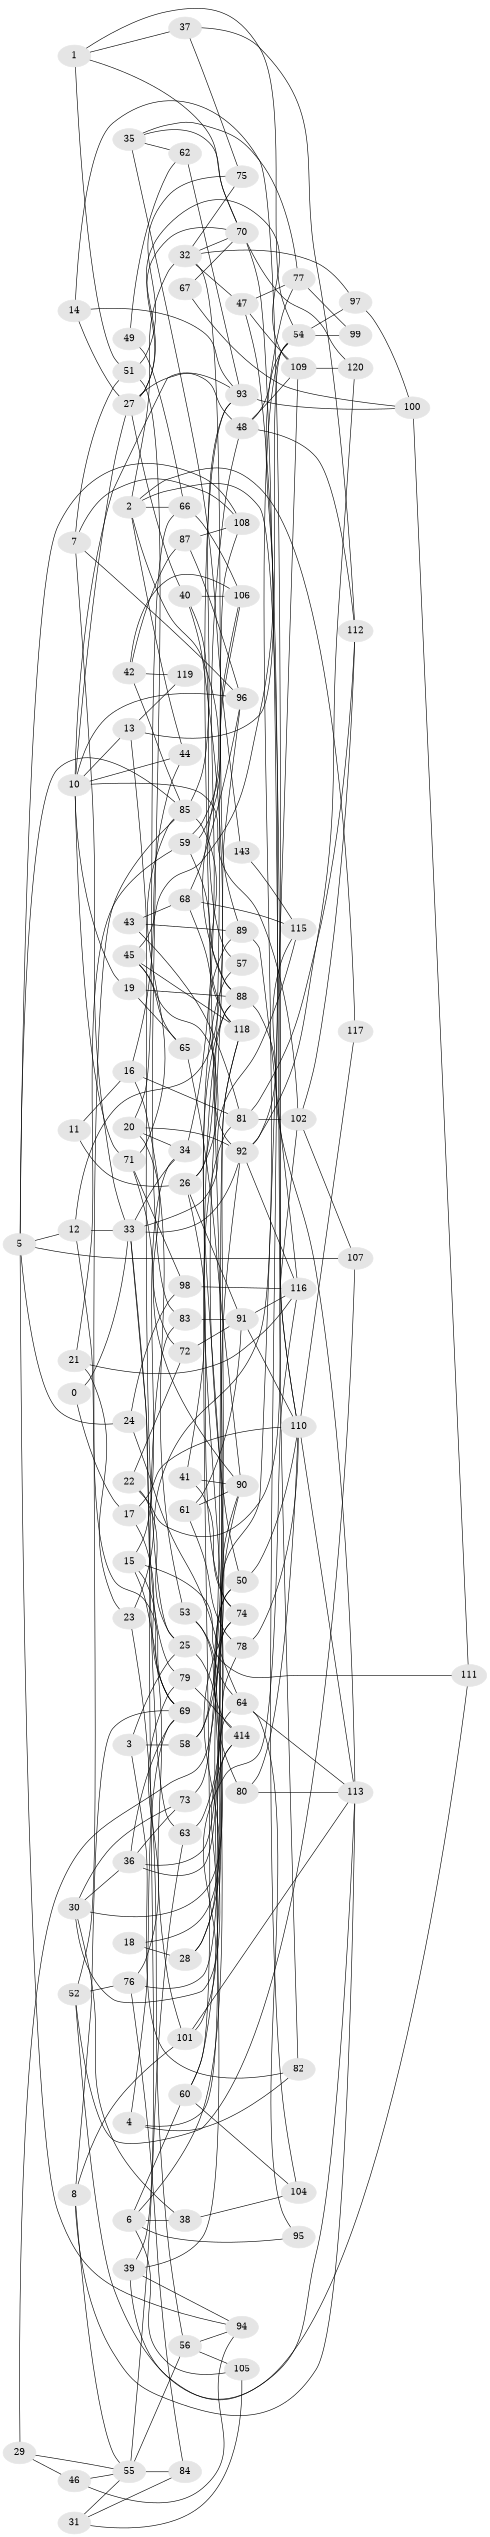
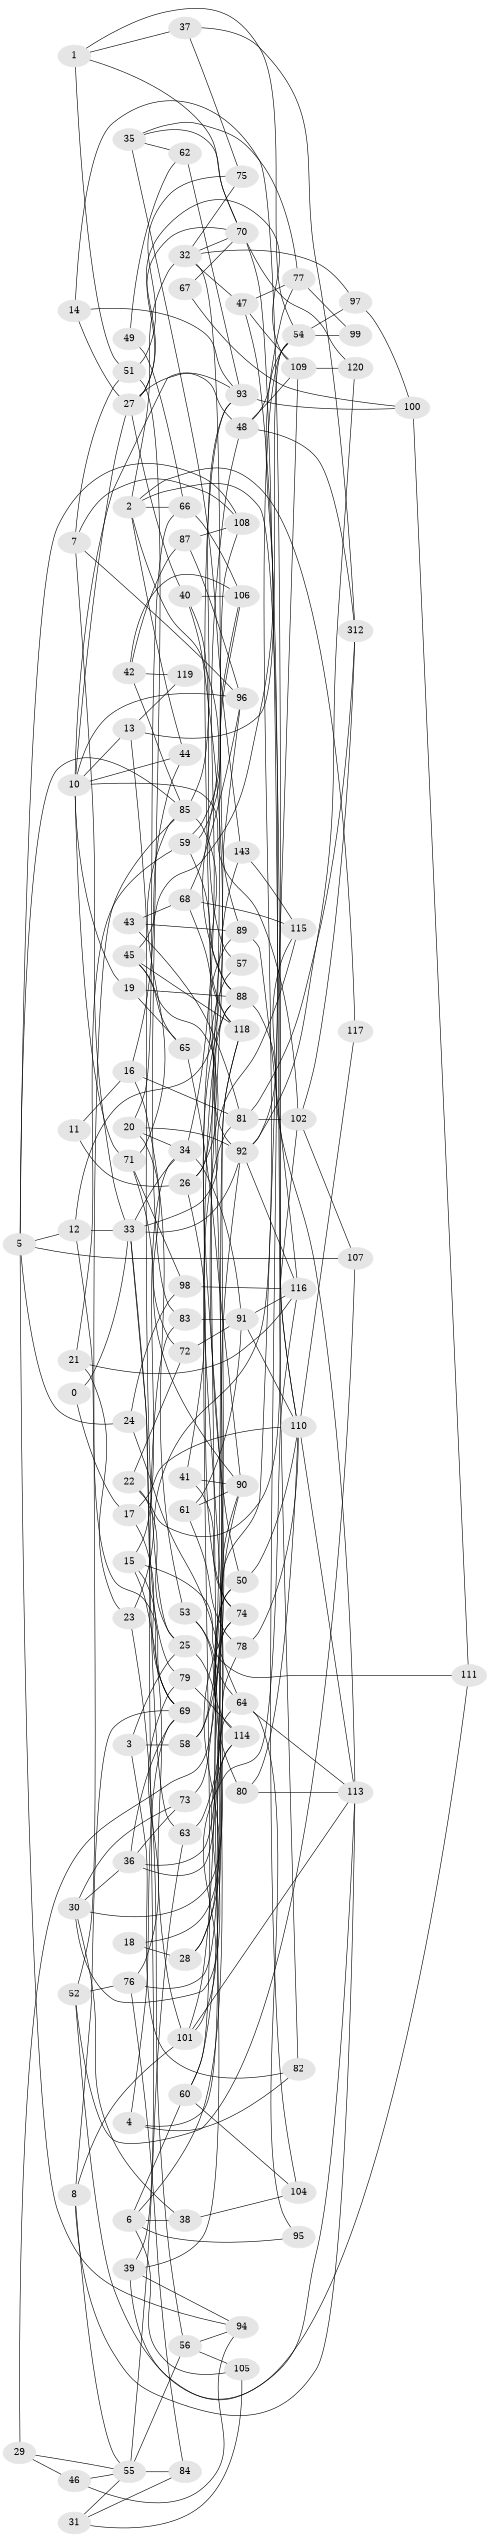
(356, 631) -> (356, 631)
(214, 1252) -> (227, 1231)
none -> (214, 1446)
(242, 1736) -> (242, 1736)
